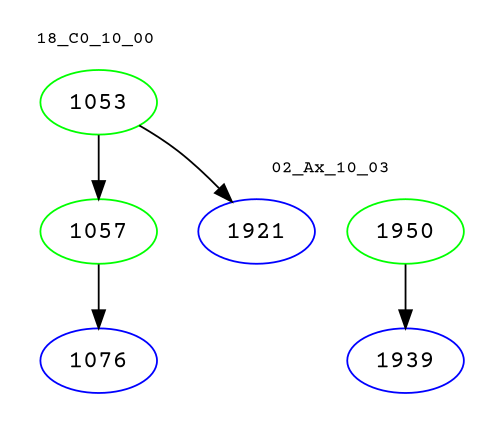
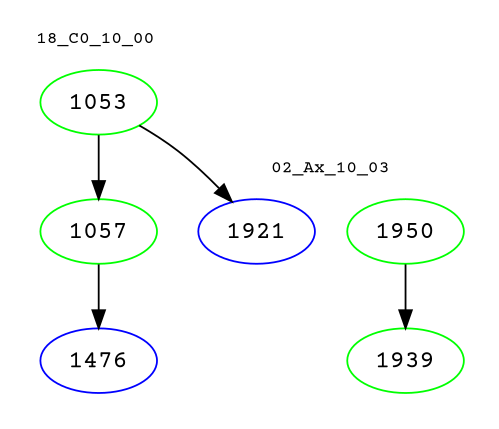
(99, 361) -> (99, 361)
(406, 361) -> (406, 361)
